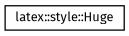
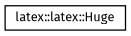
(65, 18) -> (65, 18)
